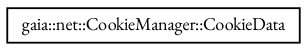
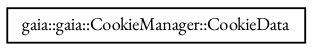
(154, 25) -> (156, 25)
